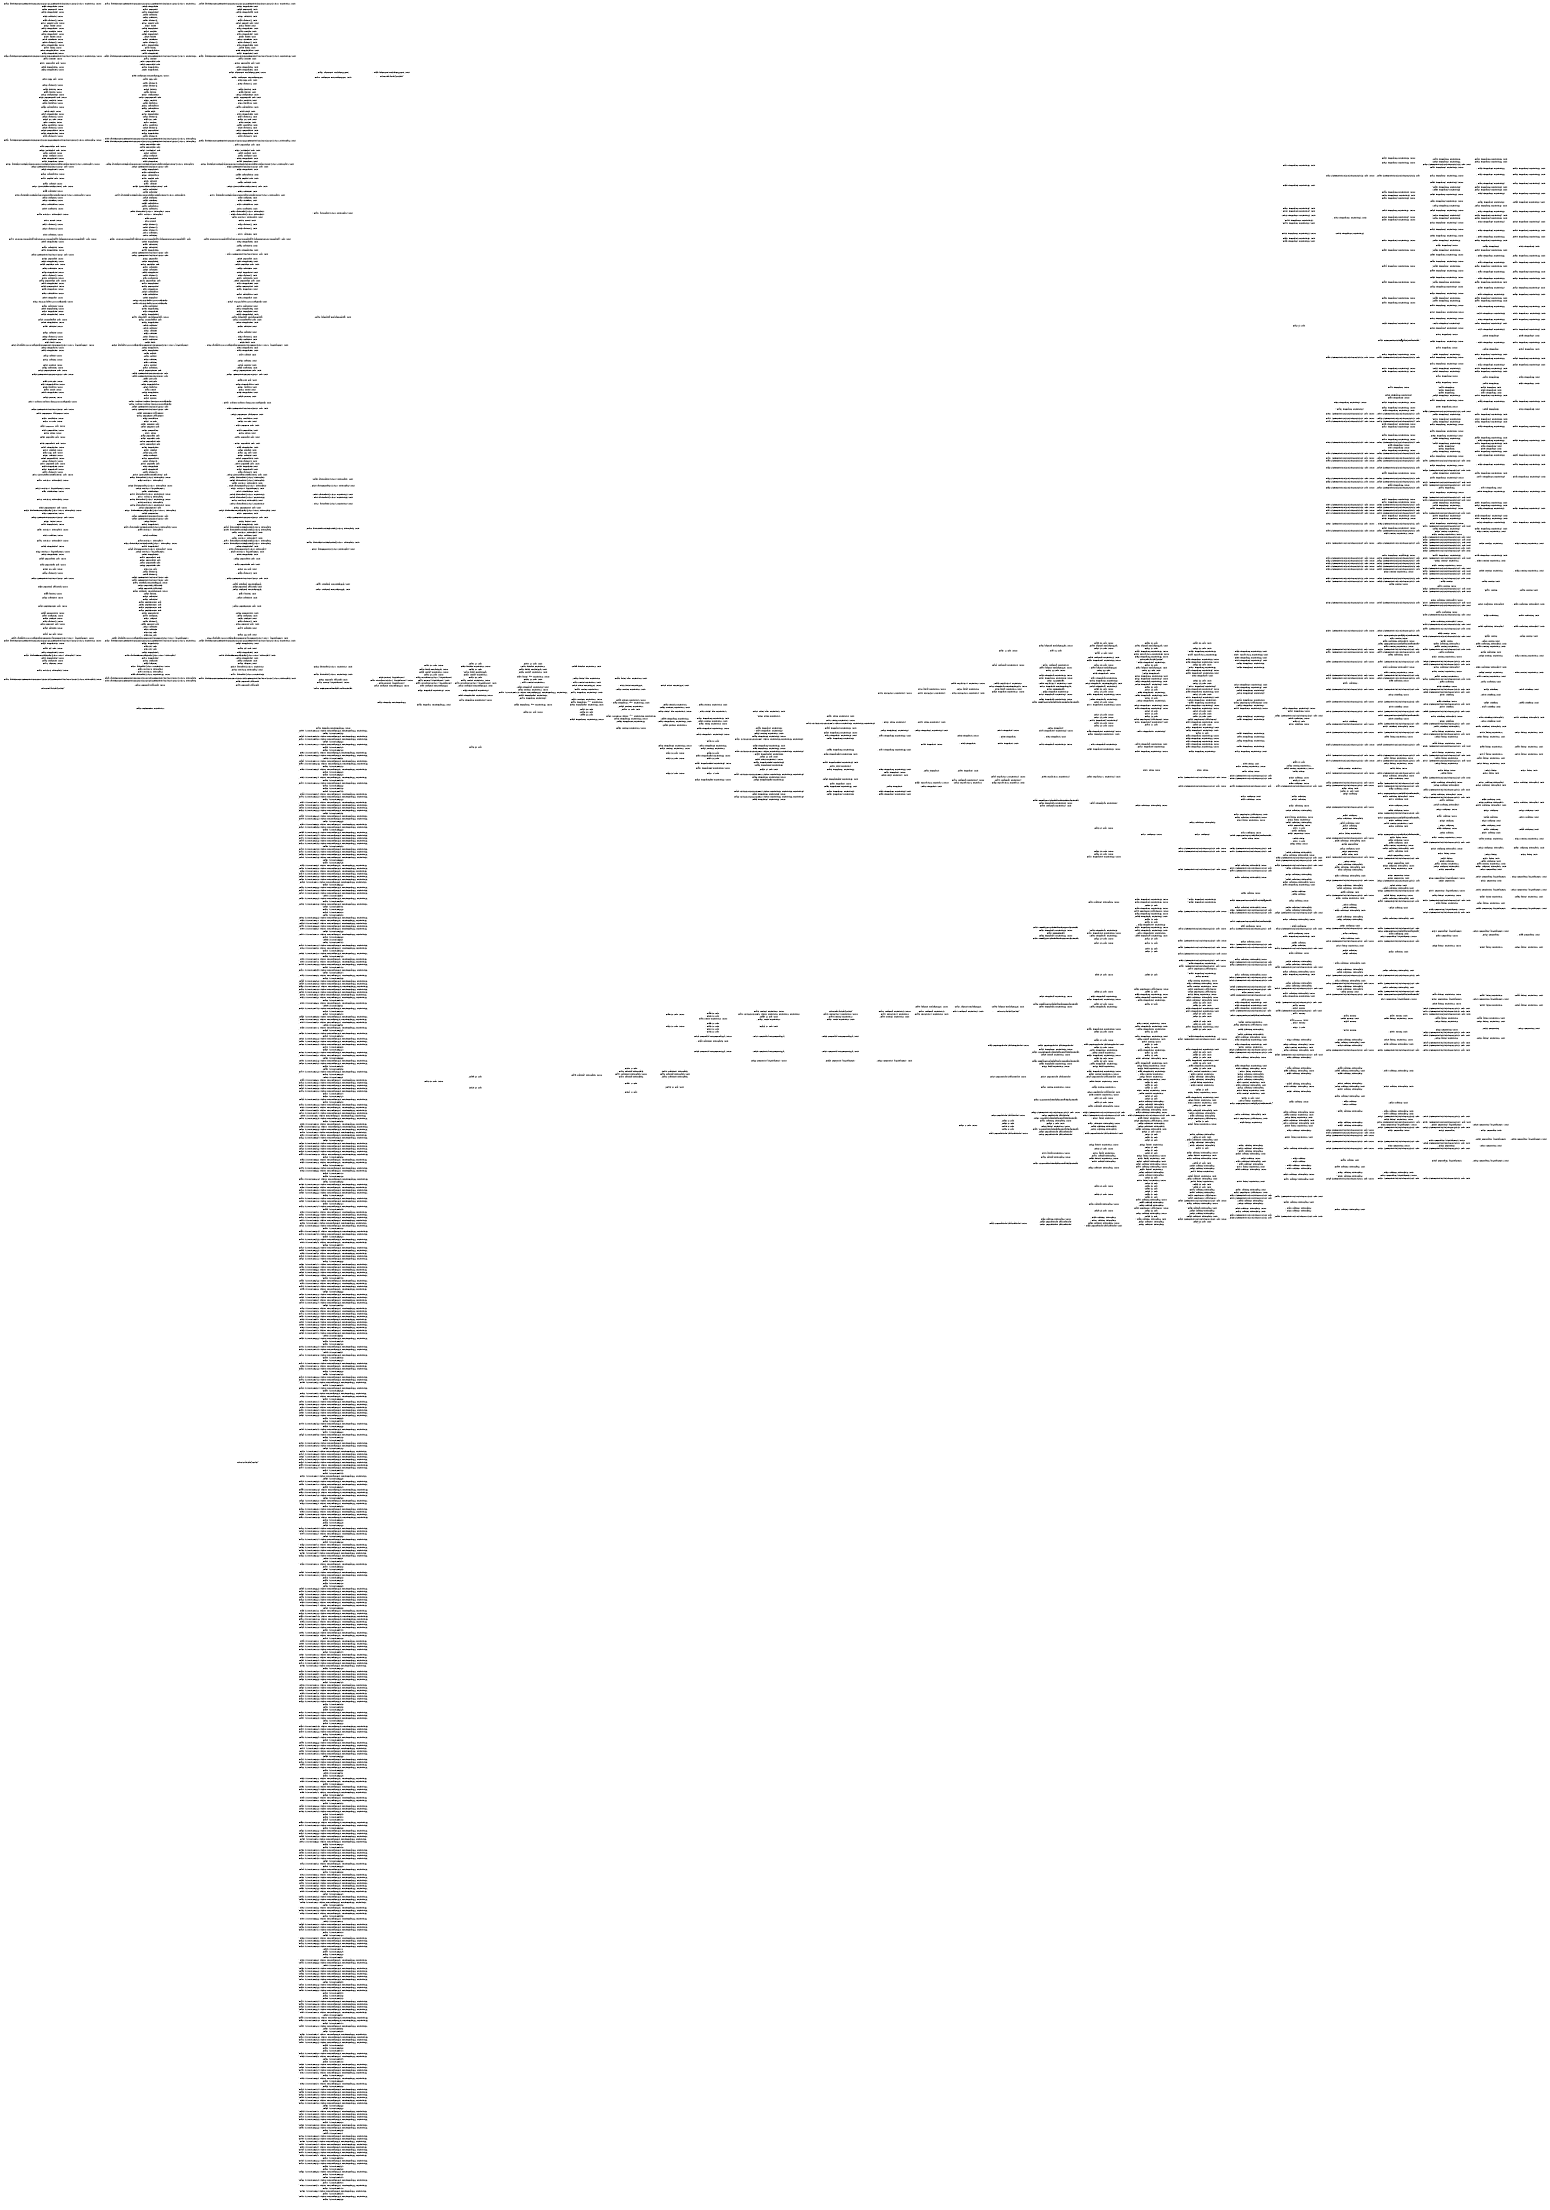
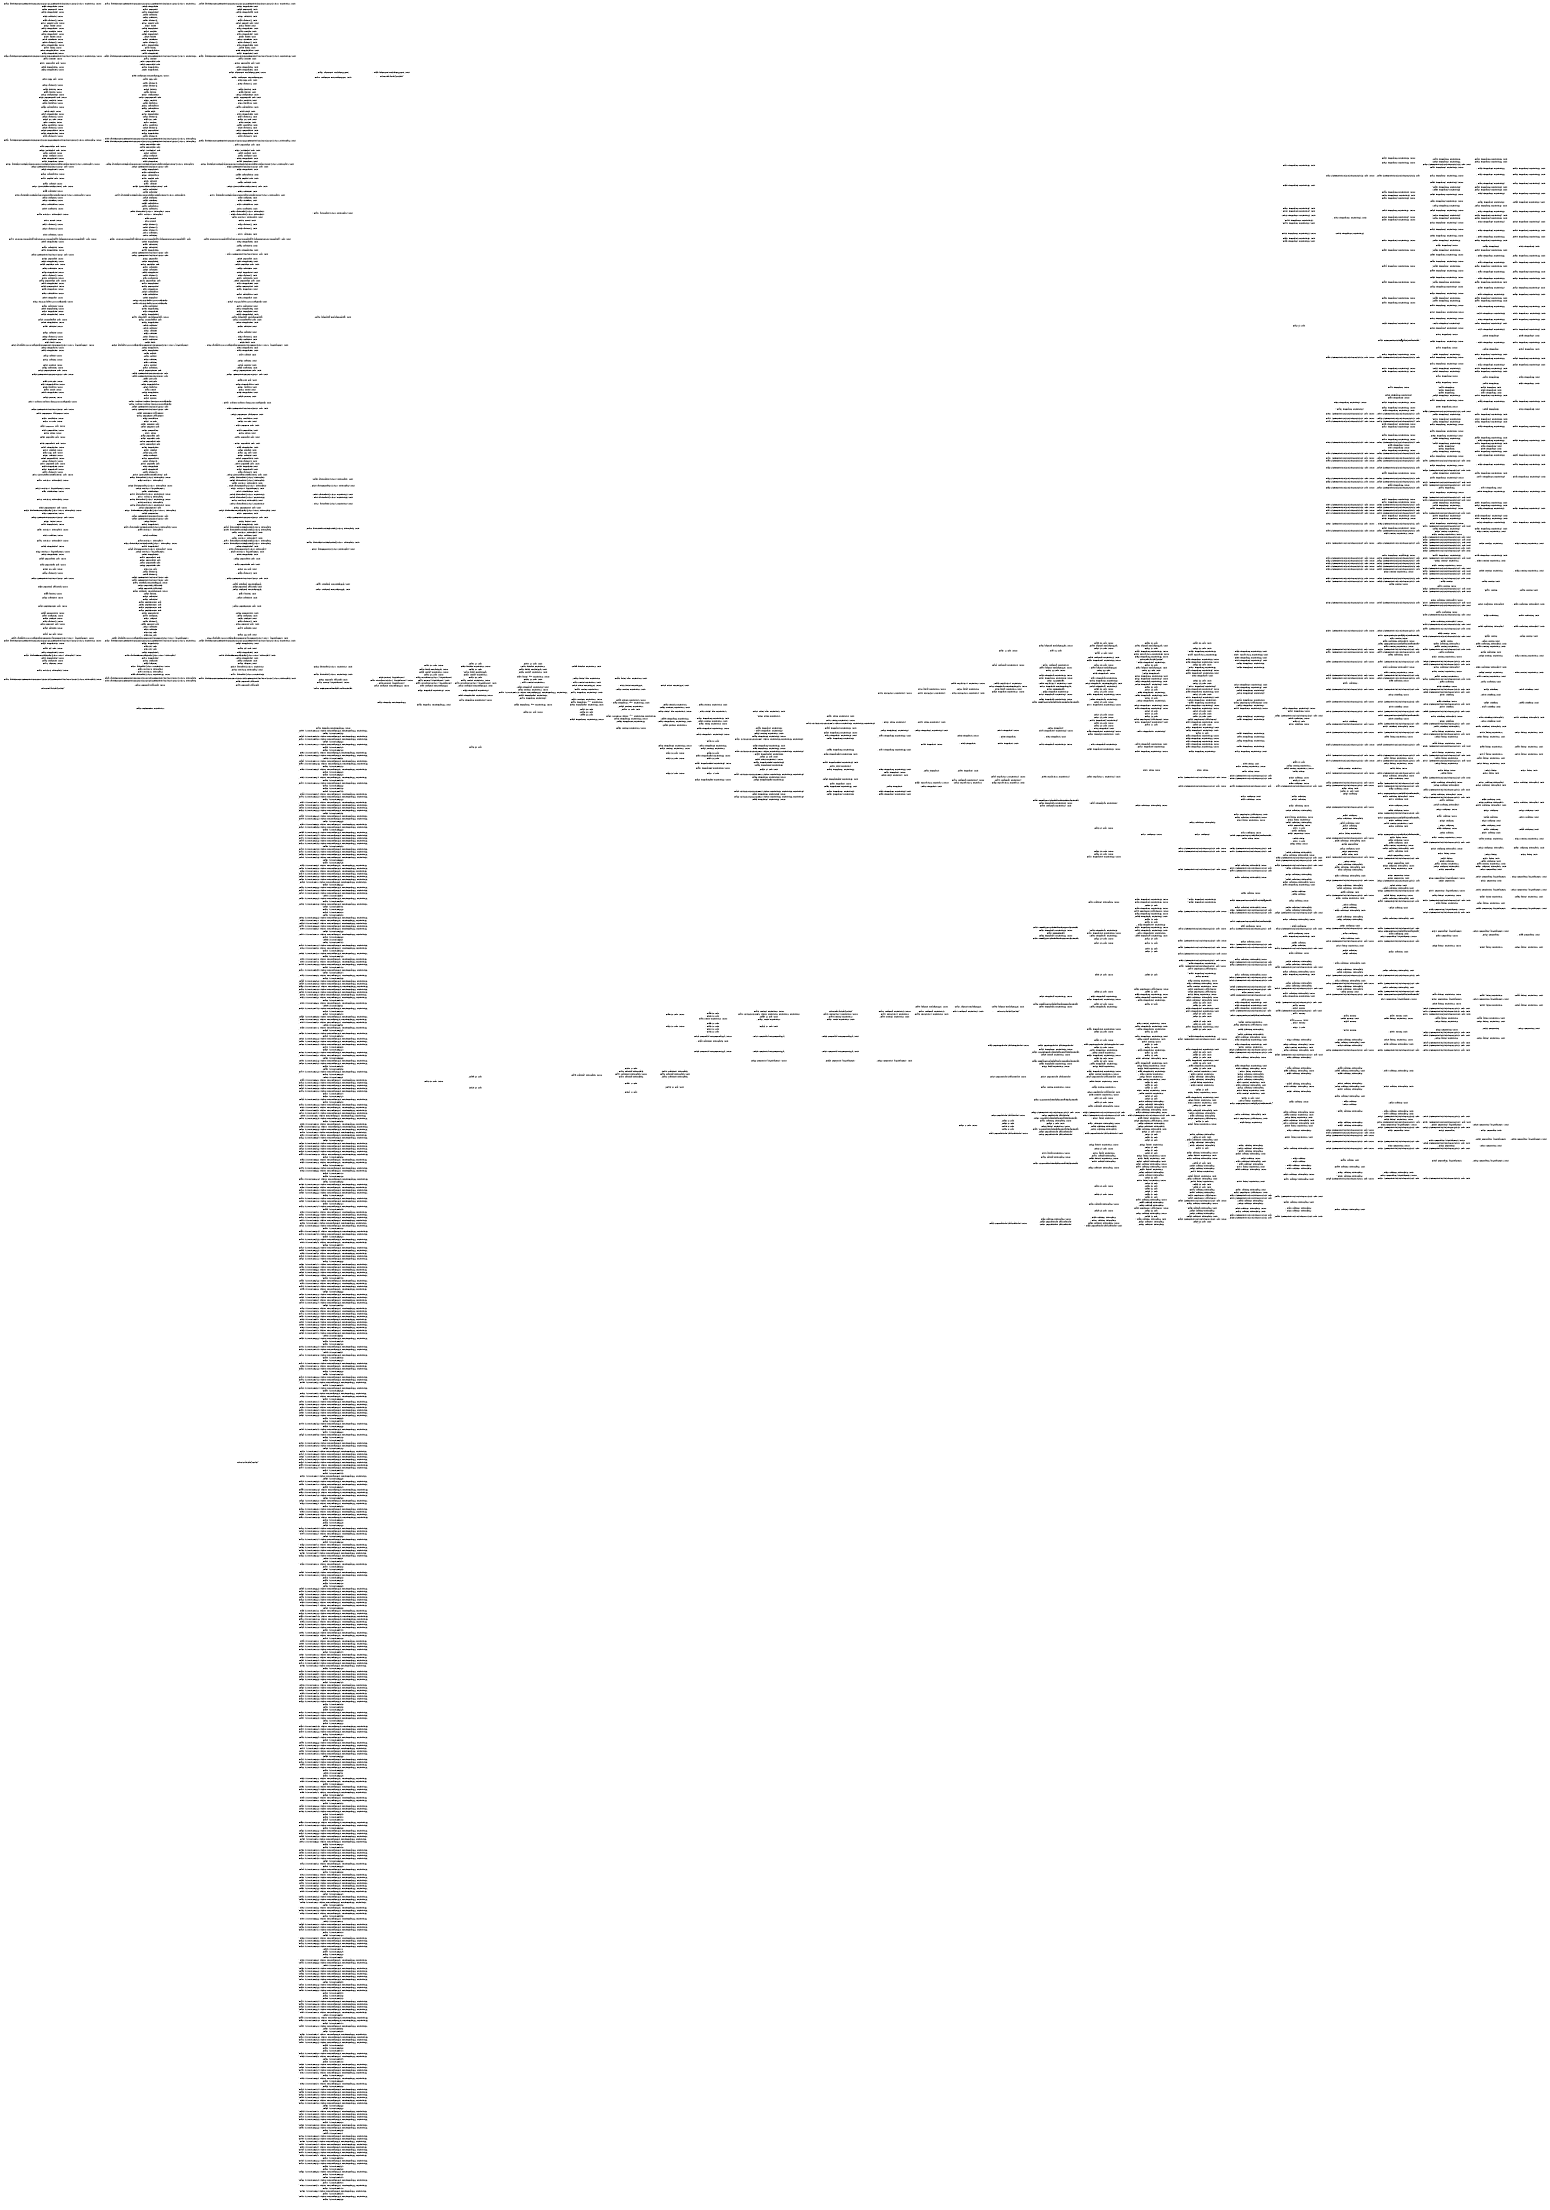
none -> (1104, 729)
